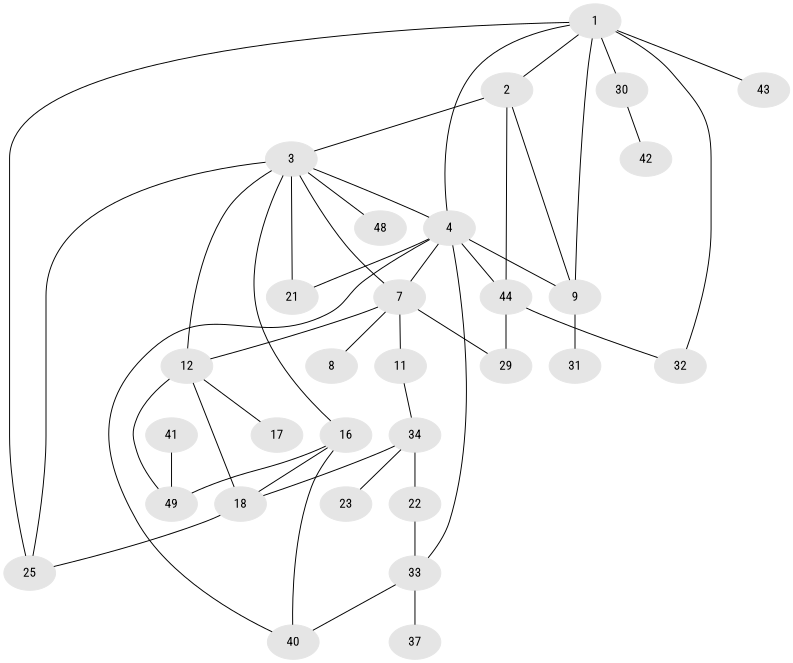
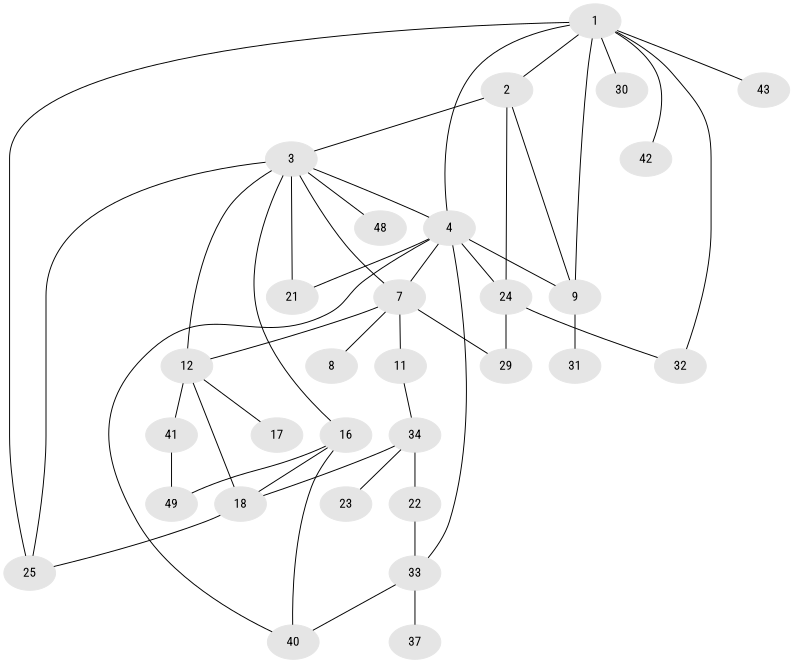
(634, 124) -> (659, 79)
(506, 297) -> (506, 297)
(133, 431) -> (179, 400)
